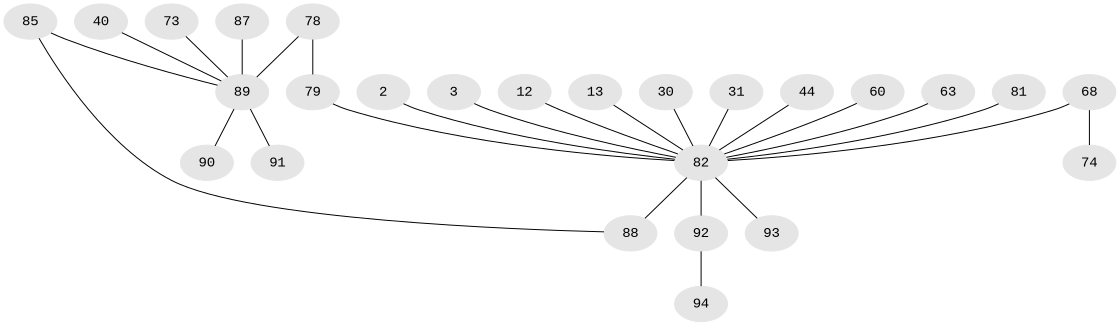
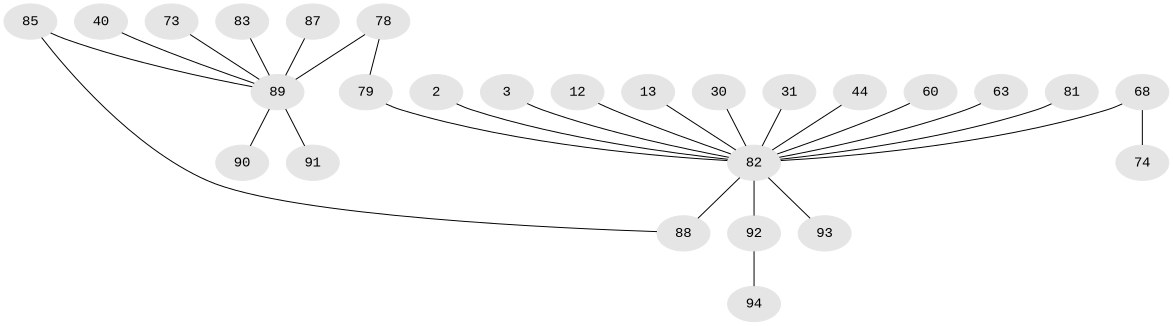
none -> (242, 22)
